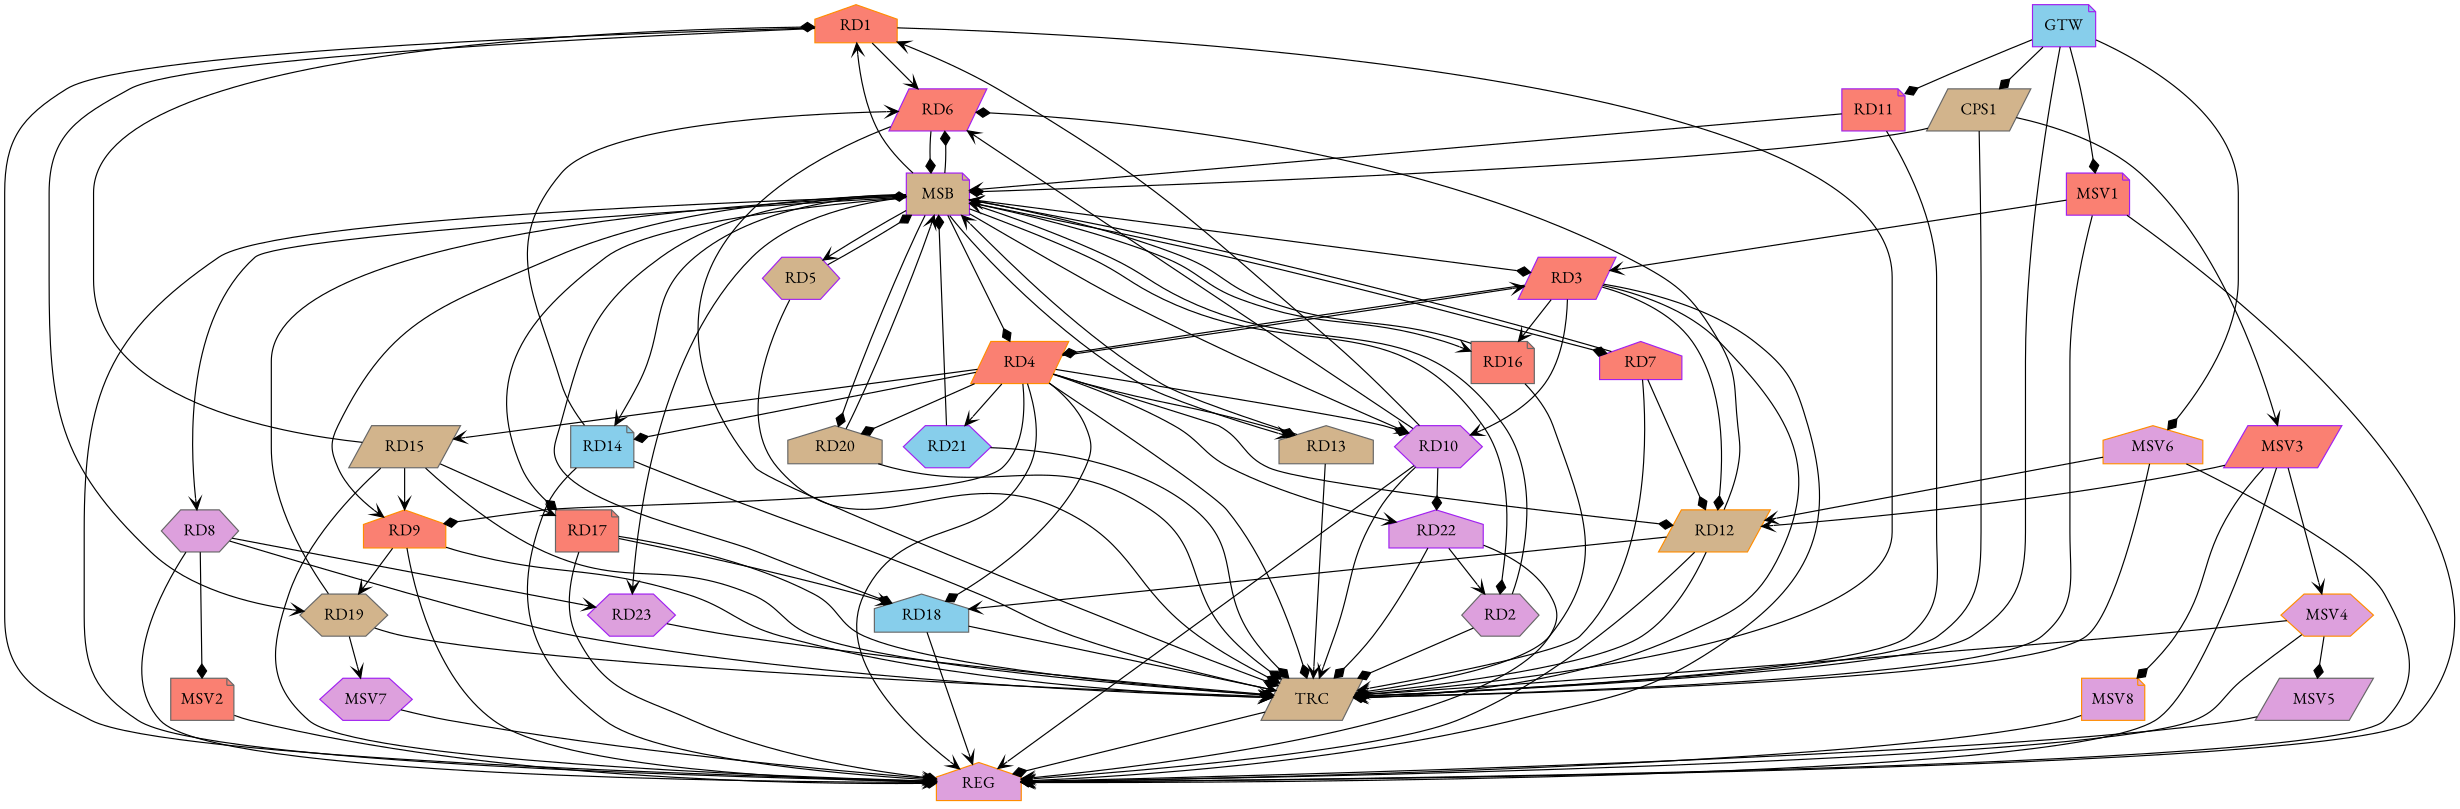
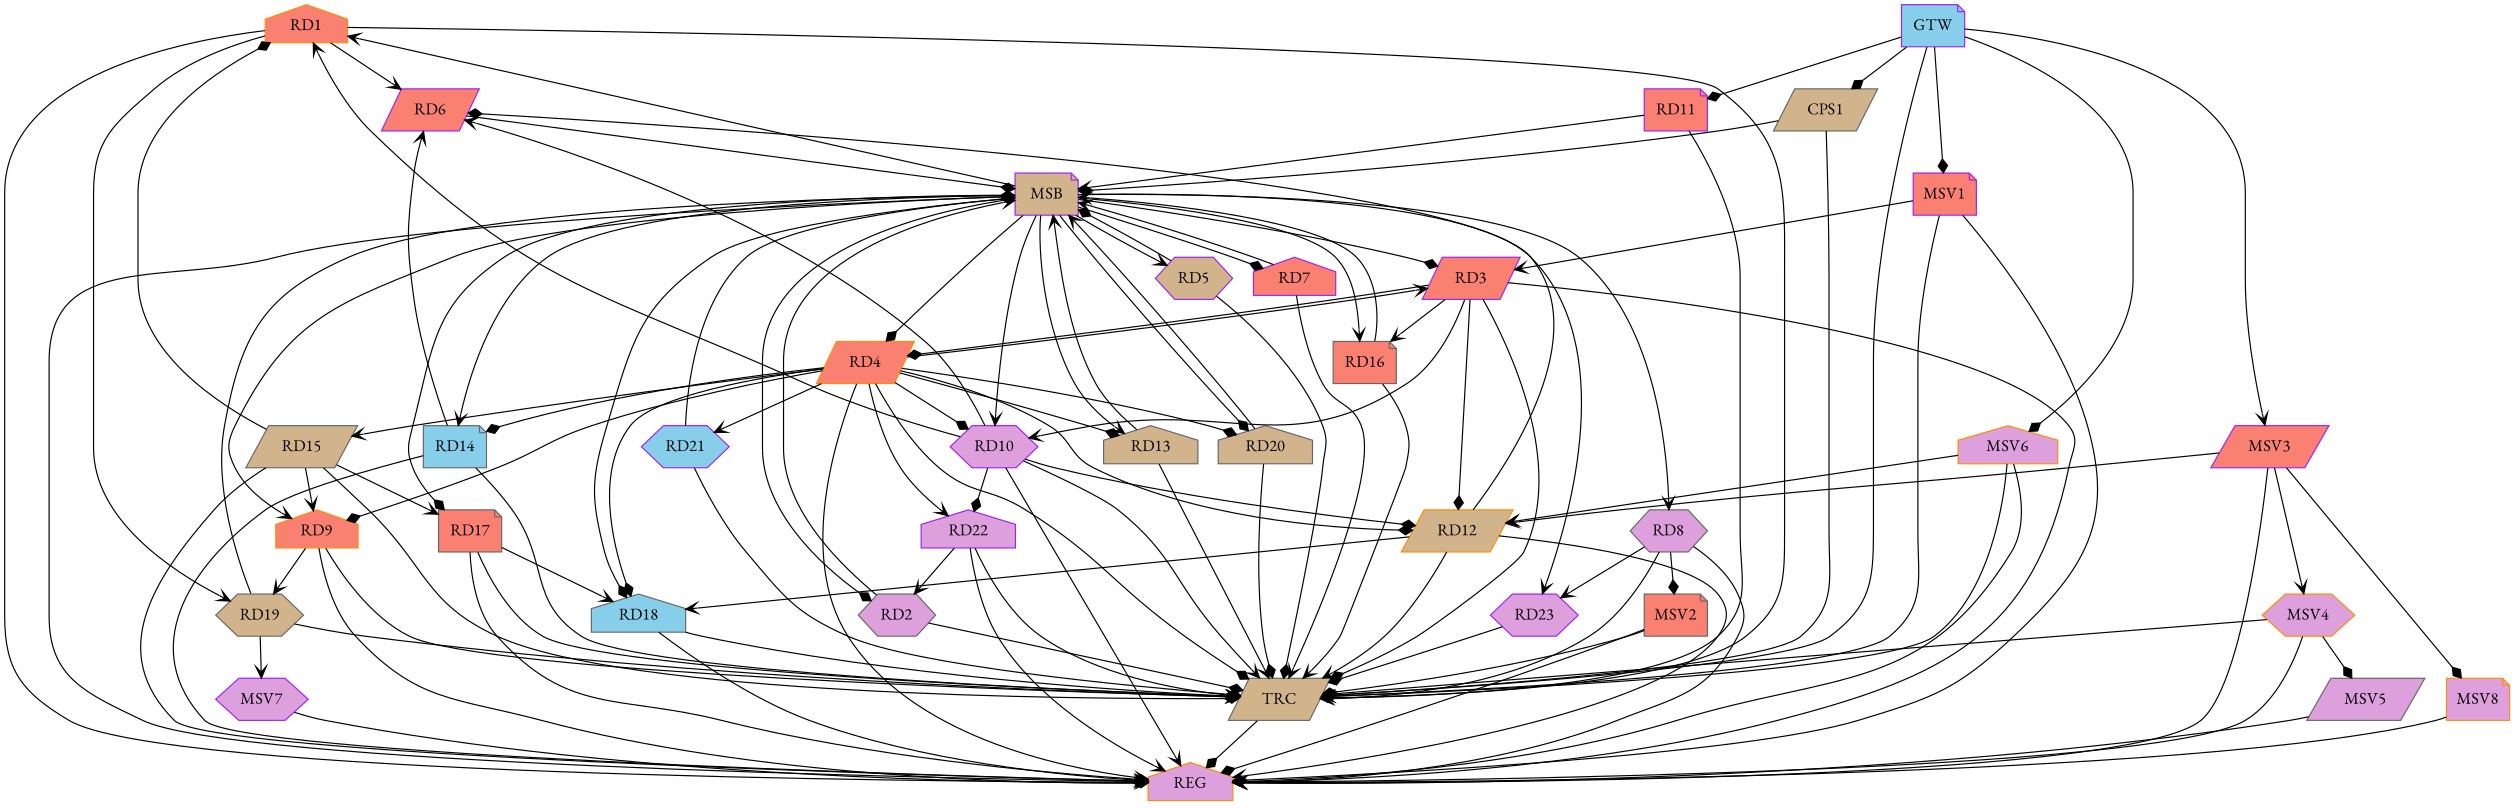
(946, 159) -> none
(2187, 226) -> (2224, 132)
(1674, 438) -> (1212, 498)
(778, 481) -> (1492, 668)
